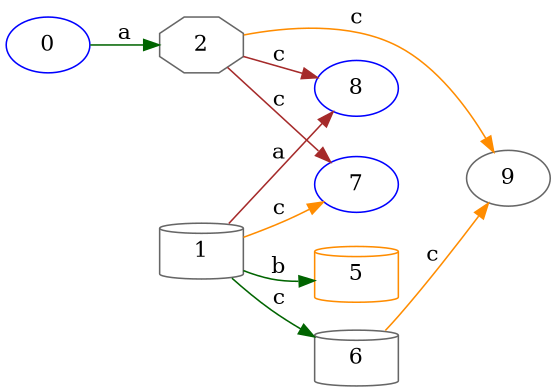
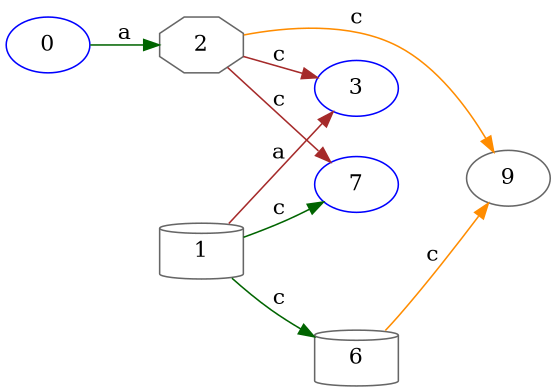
(356, 88) -> (356, 88)
(277, 224) -> (277, 224)
(356, 274) -> none
